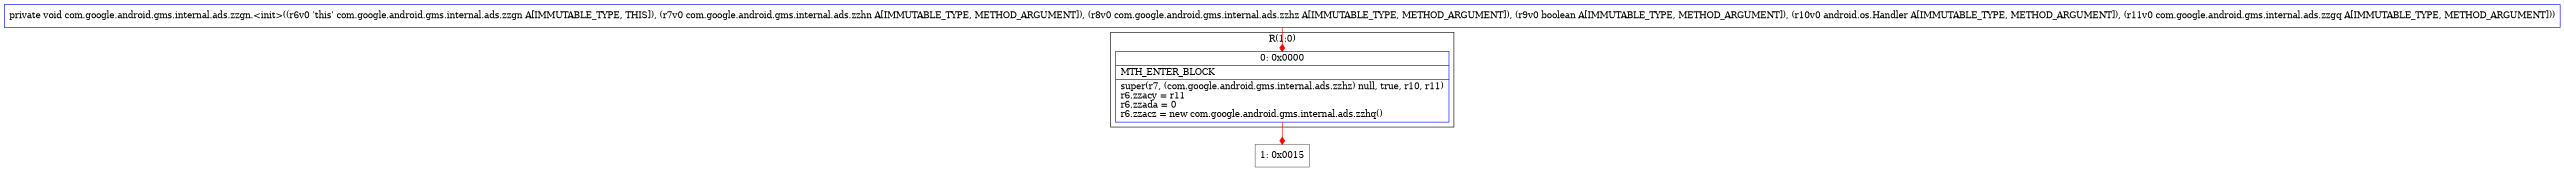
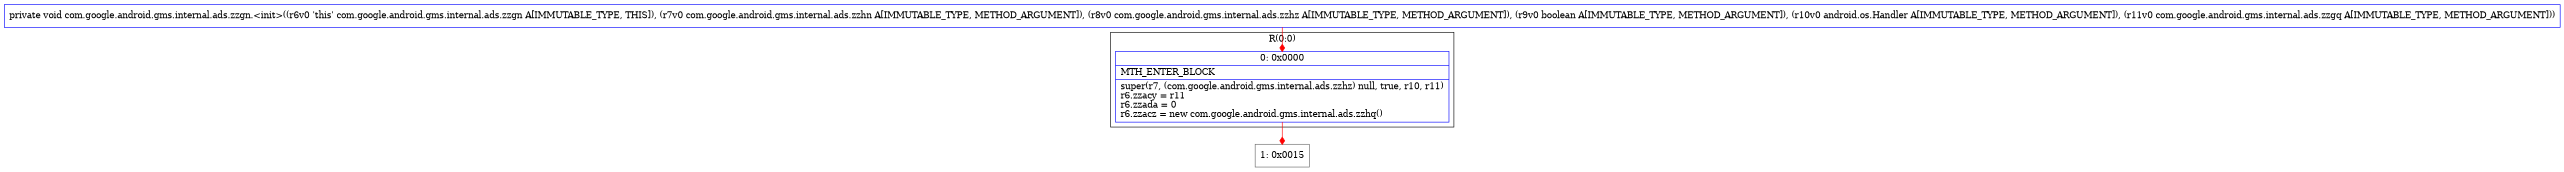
(1282, 39) -> (1282, 39)
